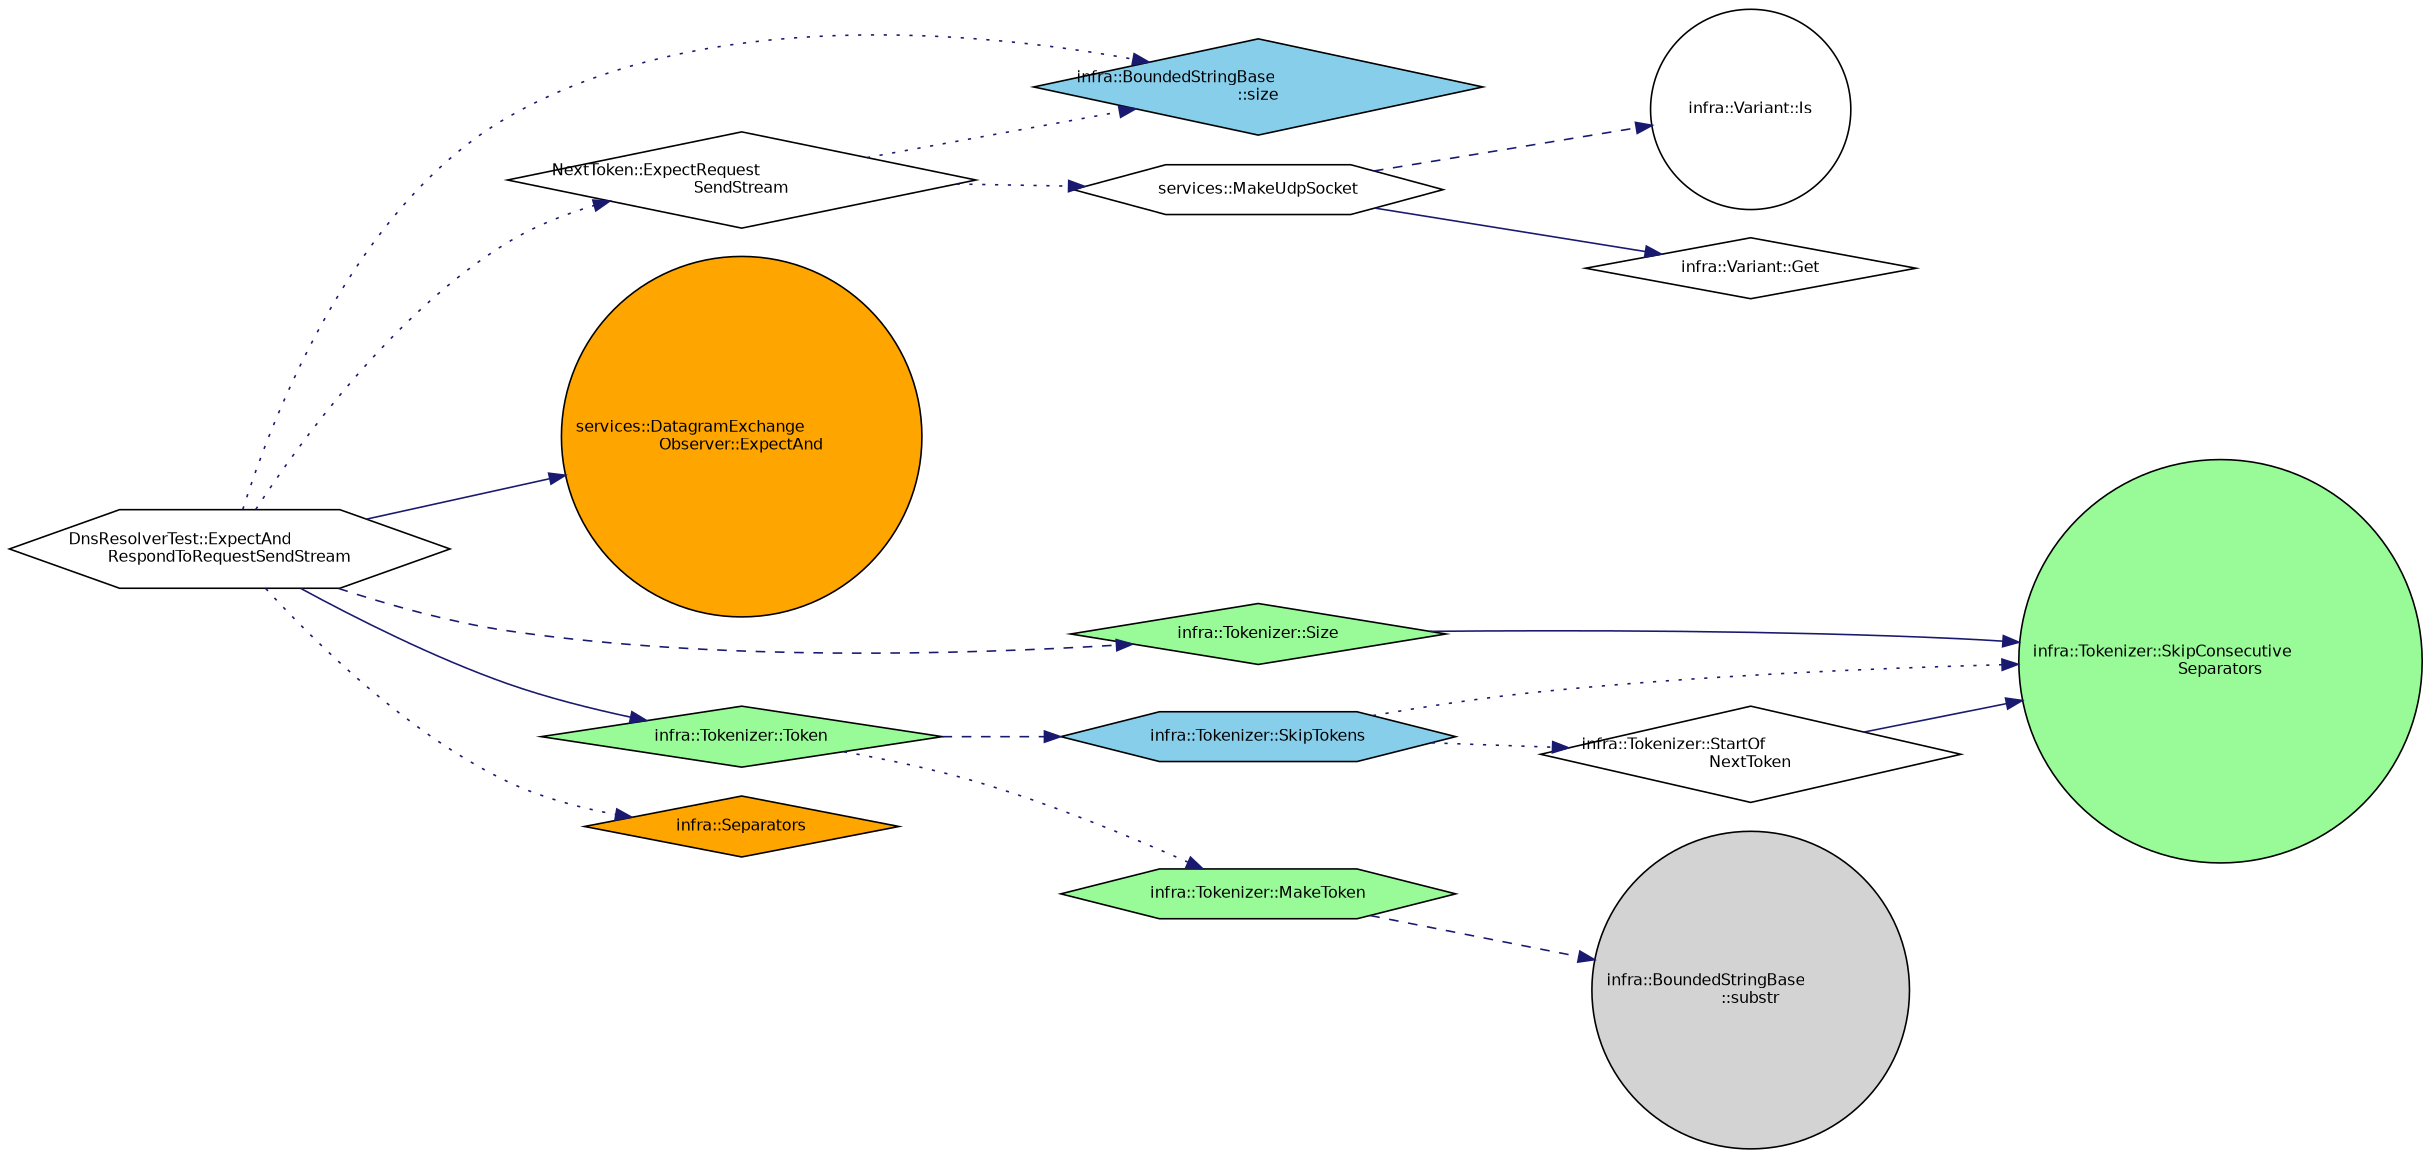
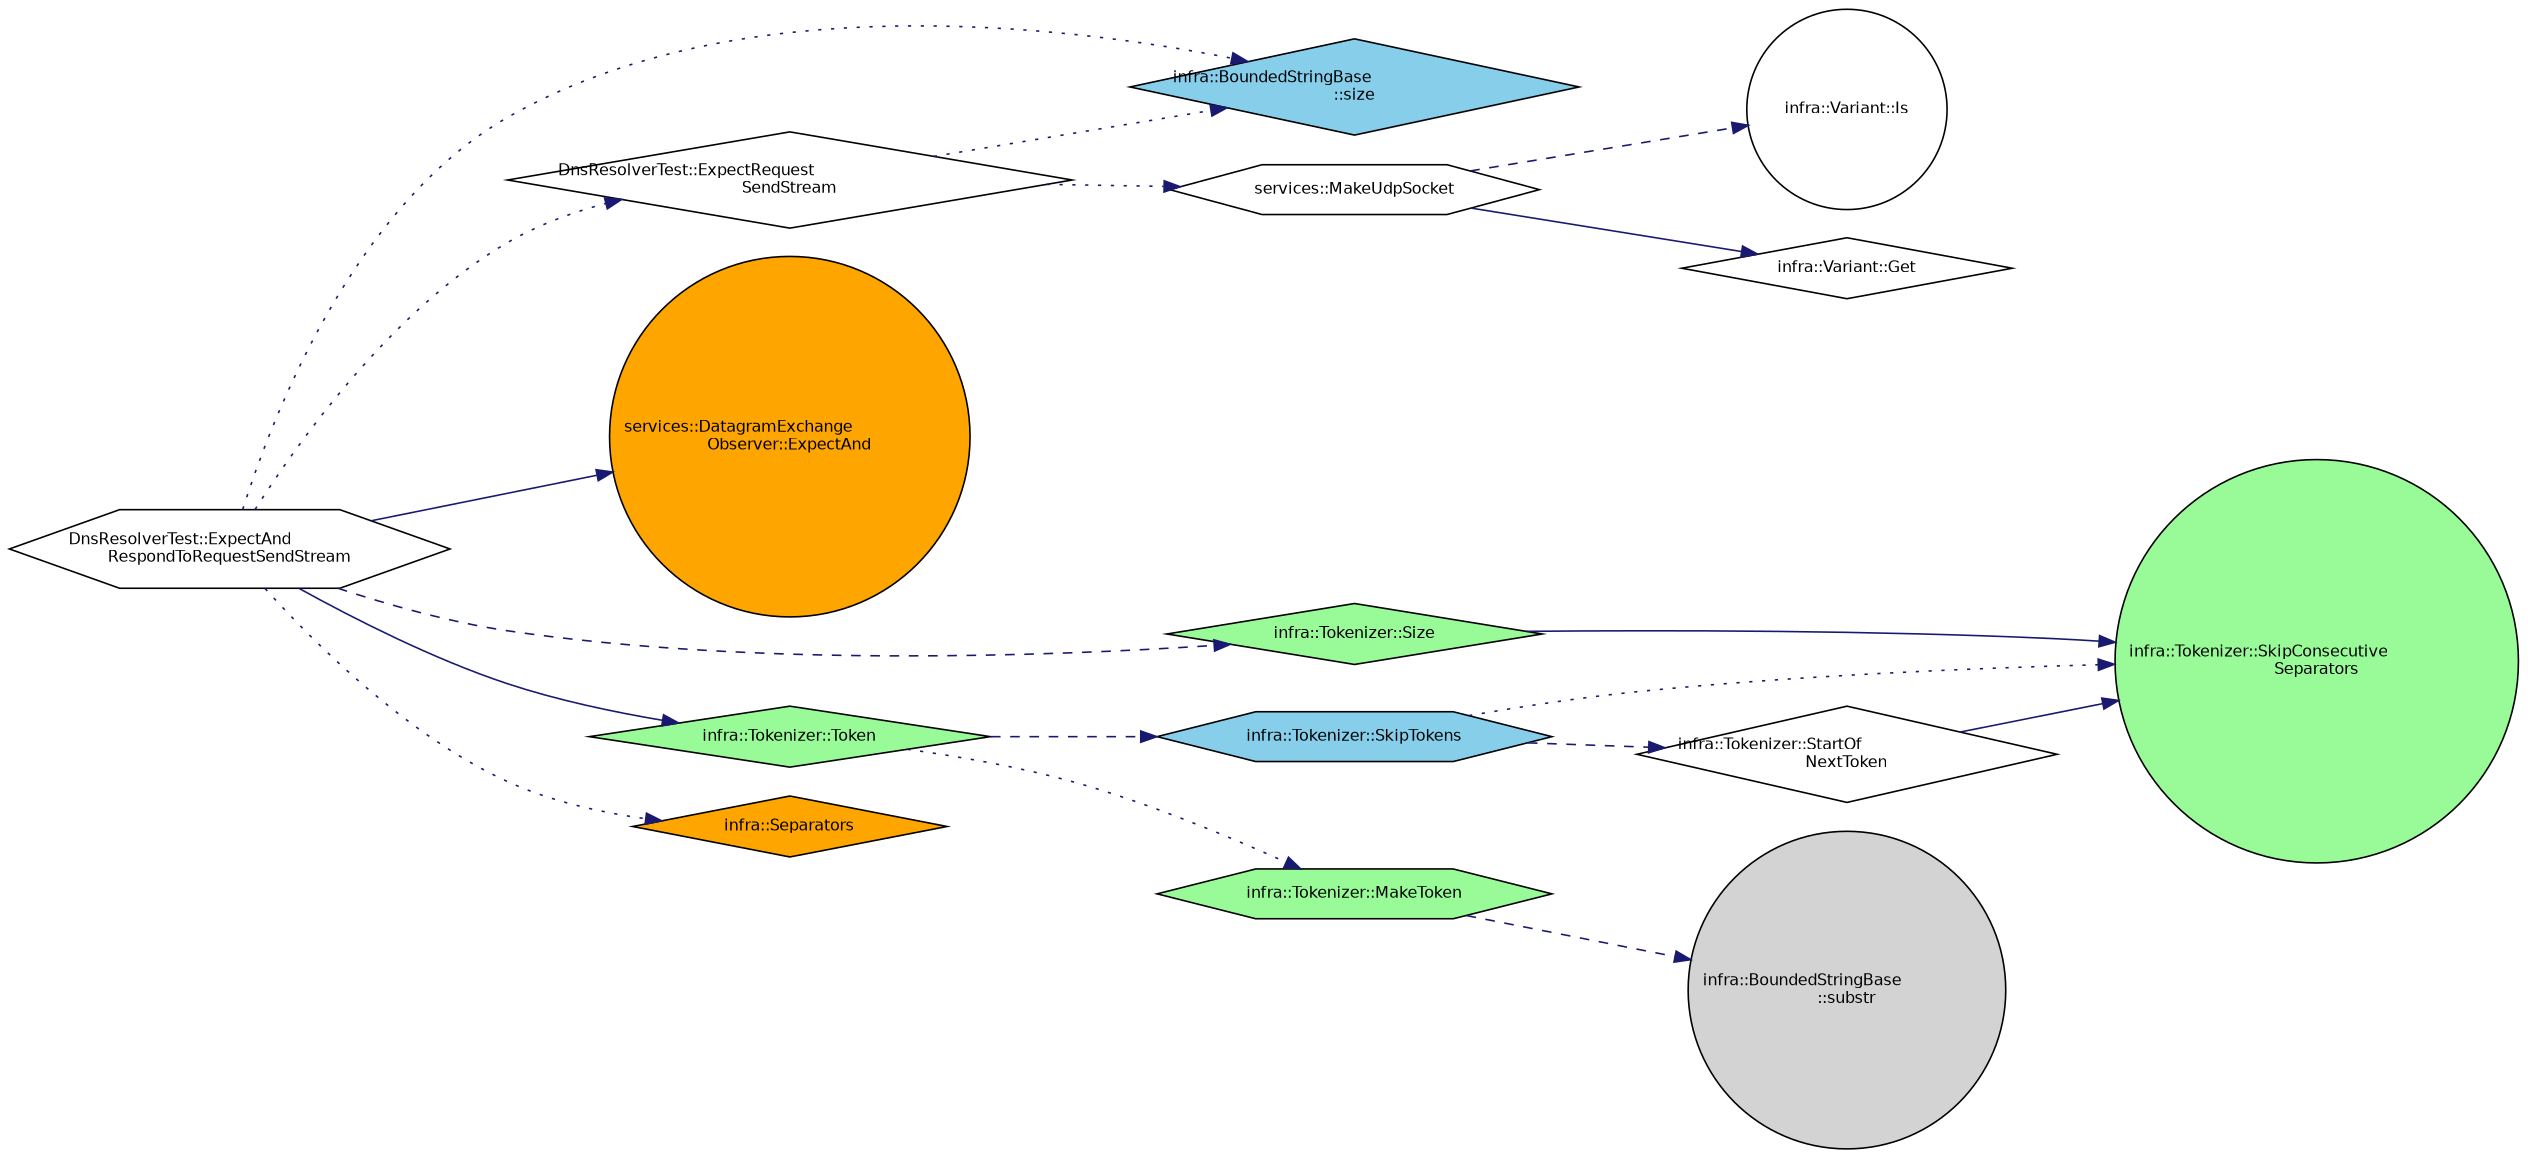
(742, 180) -> (790, 180)
(1492, 745) -> (1588, 745)
